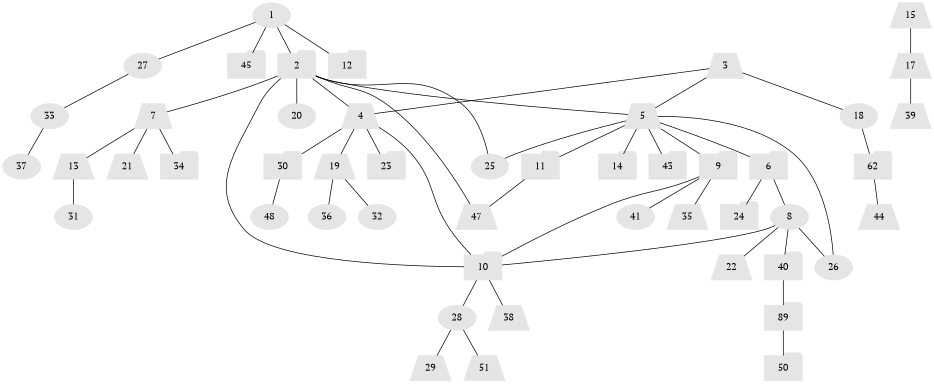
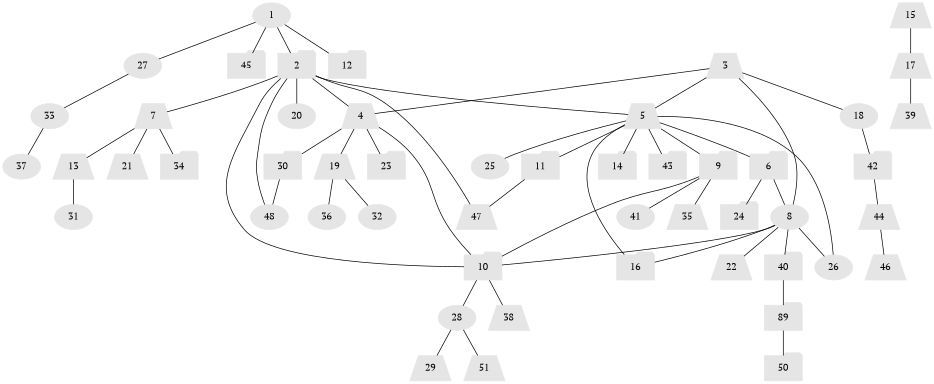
(419, 85) -> (260, 139)
none -> (785, 134)
(873, 167) -> (873, 167)
none -> (636, 267)
none -> (886, 267)
